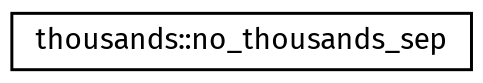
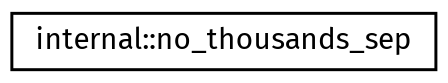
(242, 42) -> (224, 42)
